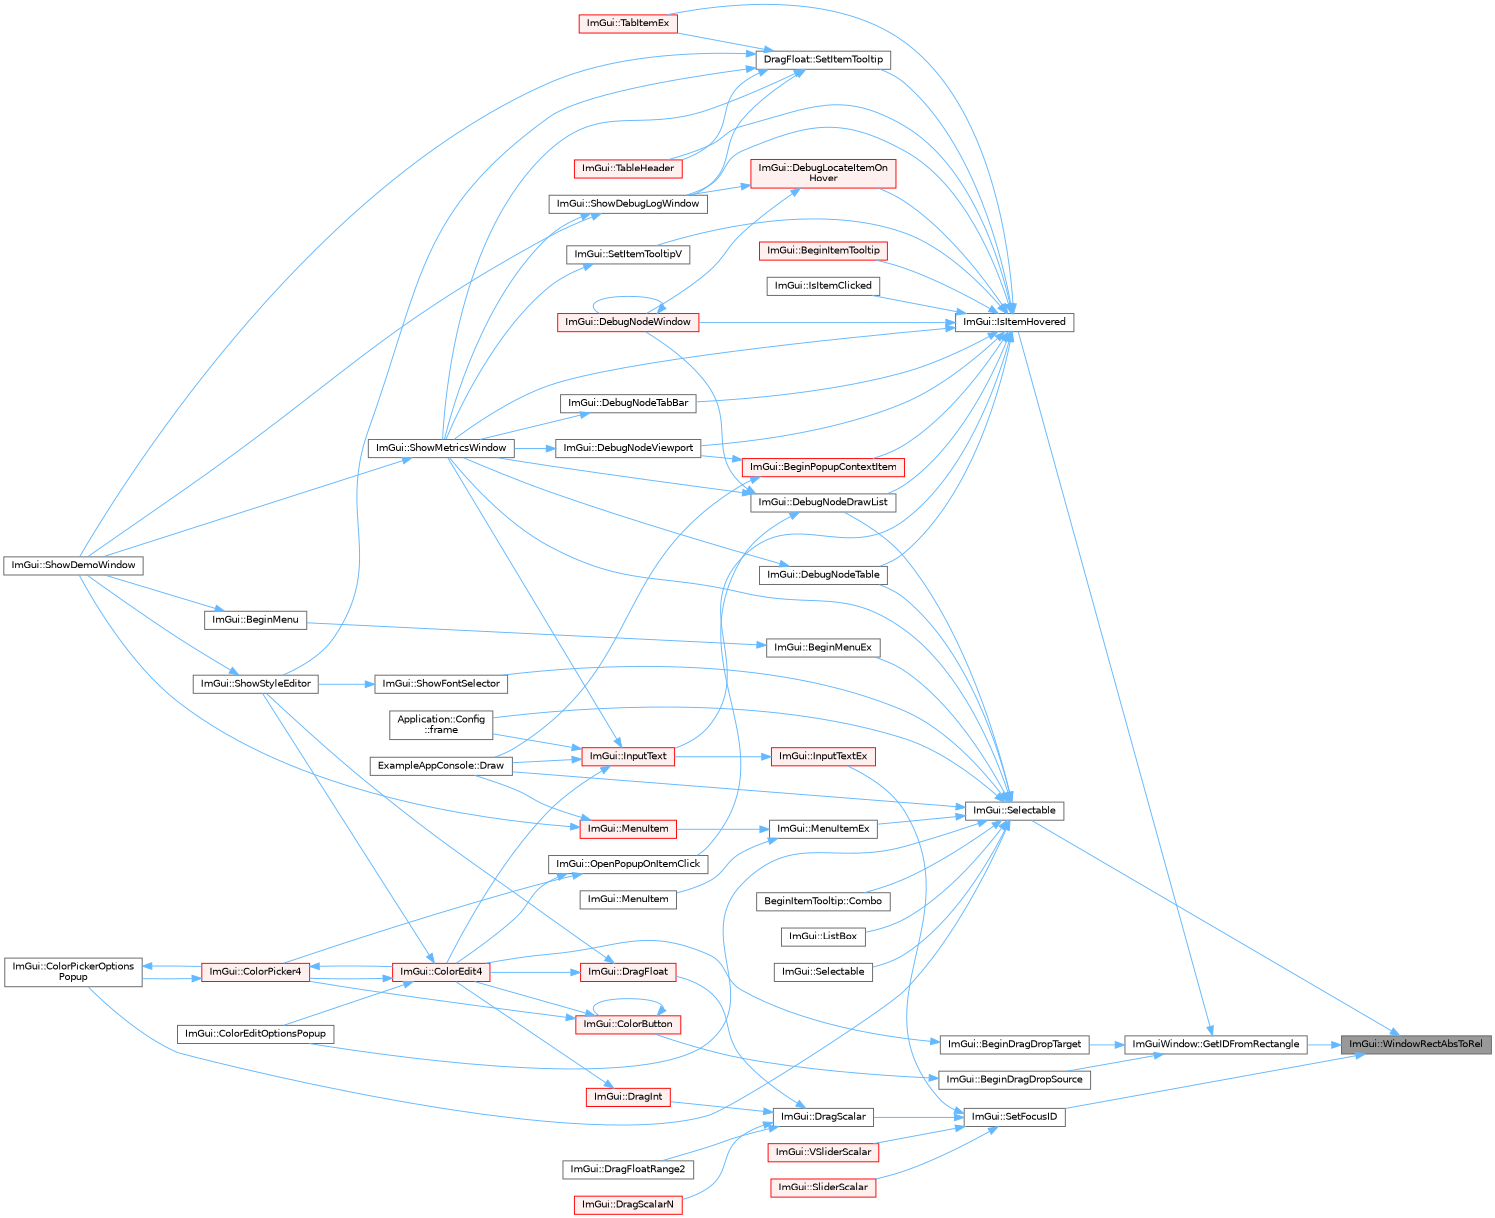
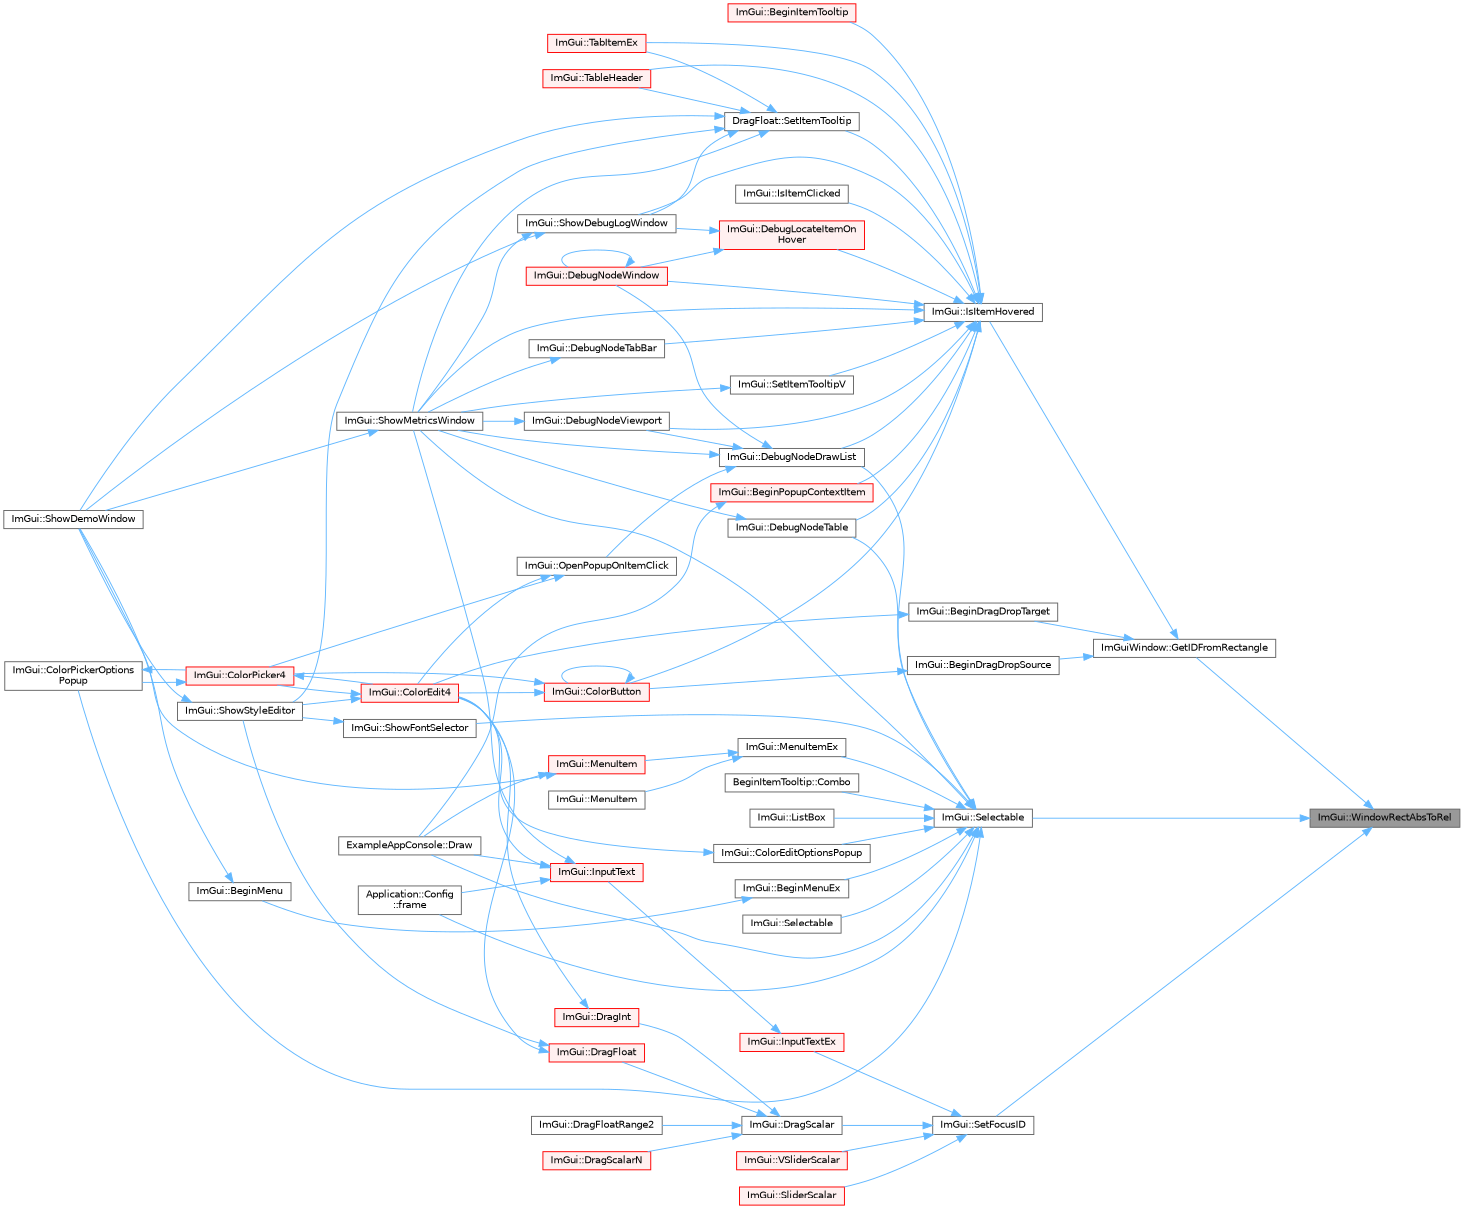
(717, 457) -> (690, 438)
(817, 535) -> (858, 560)
(344, 1005) -> (538, 829)
